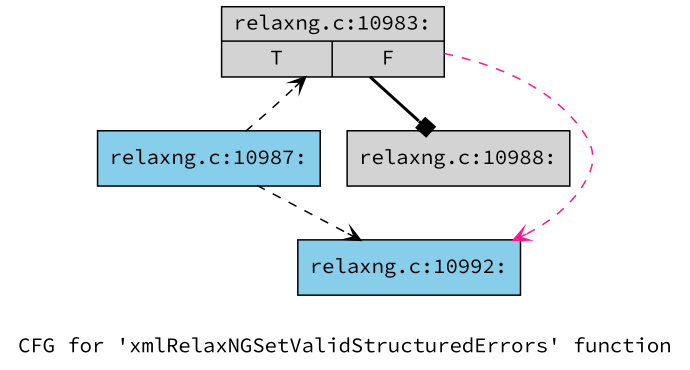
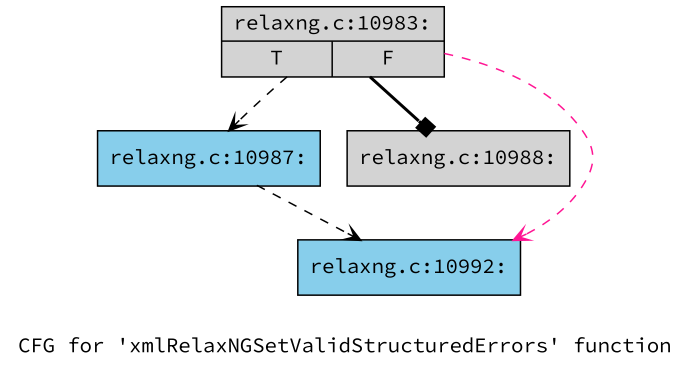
(270, 110) -> (263, 98)
